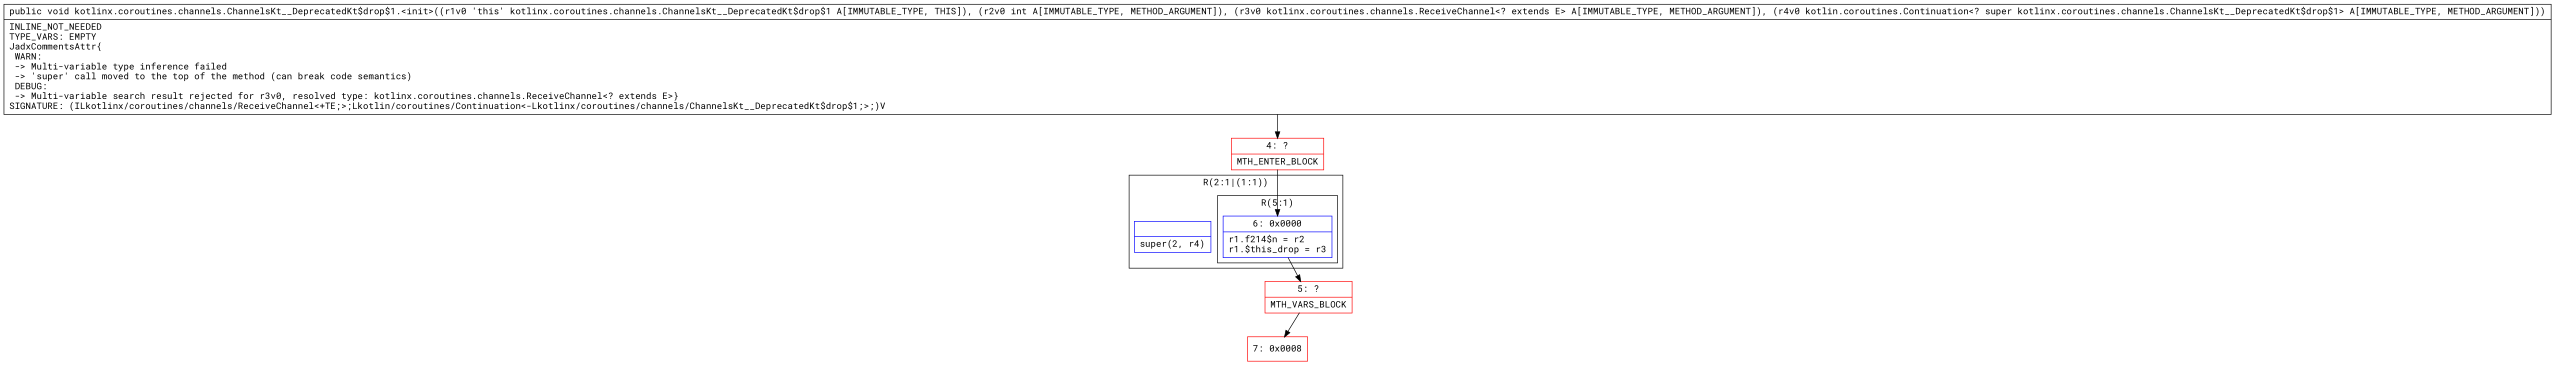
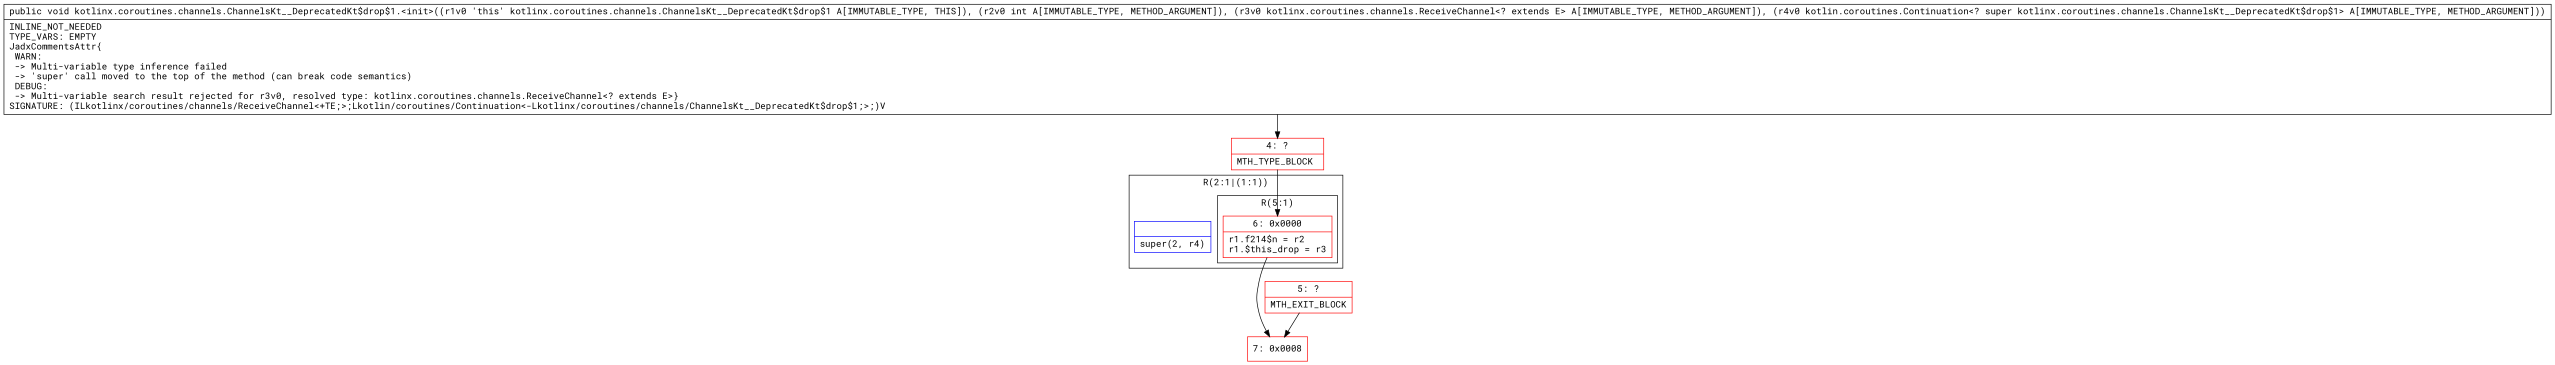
(1278, 162) -> (1275, 162)
(1278, 237) -> (1278, 237)
(1293, 267) -> (1257, 294)
(1309, 305) -> (1309, 305)
